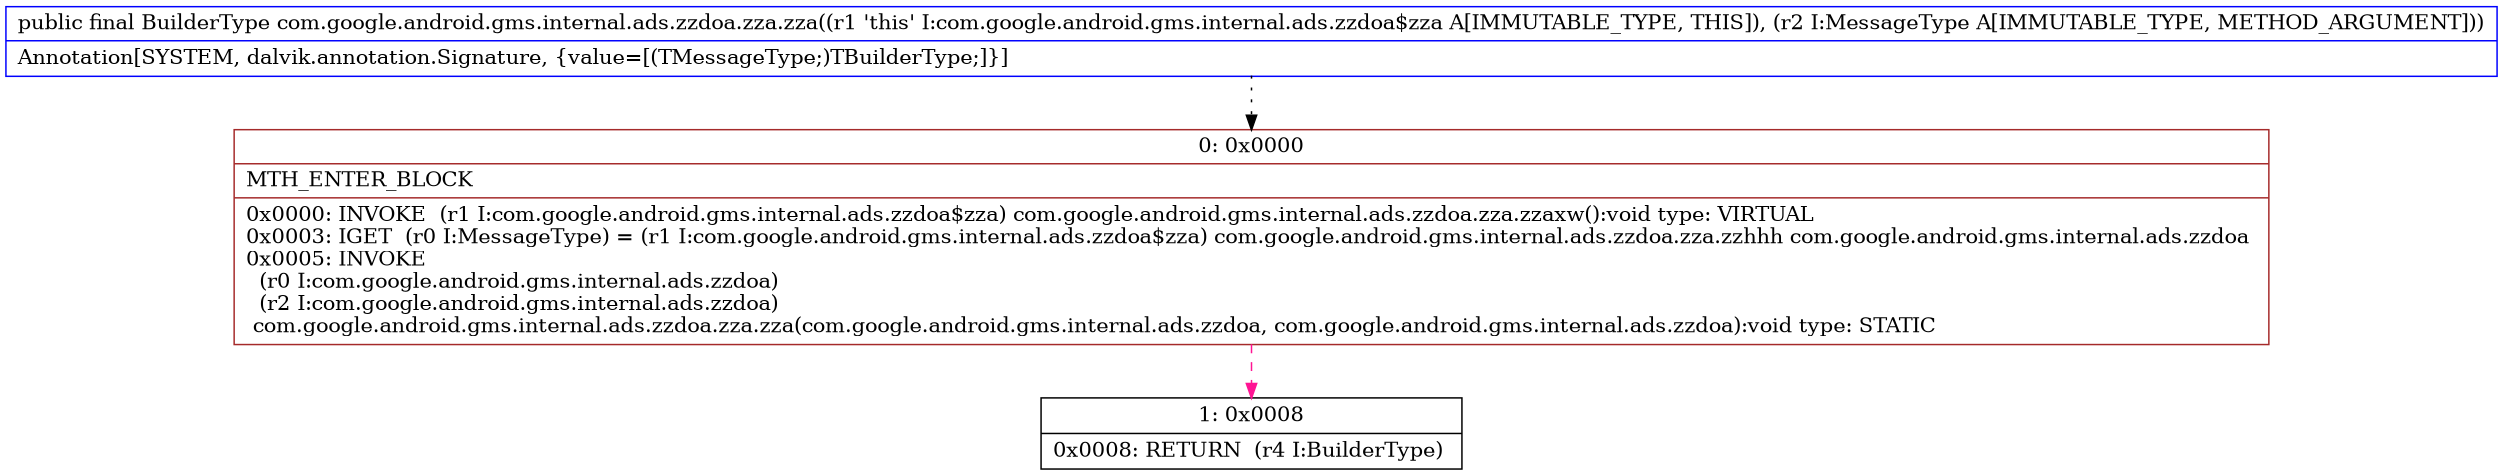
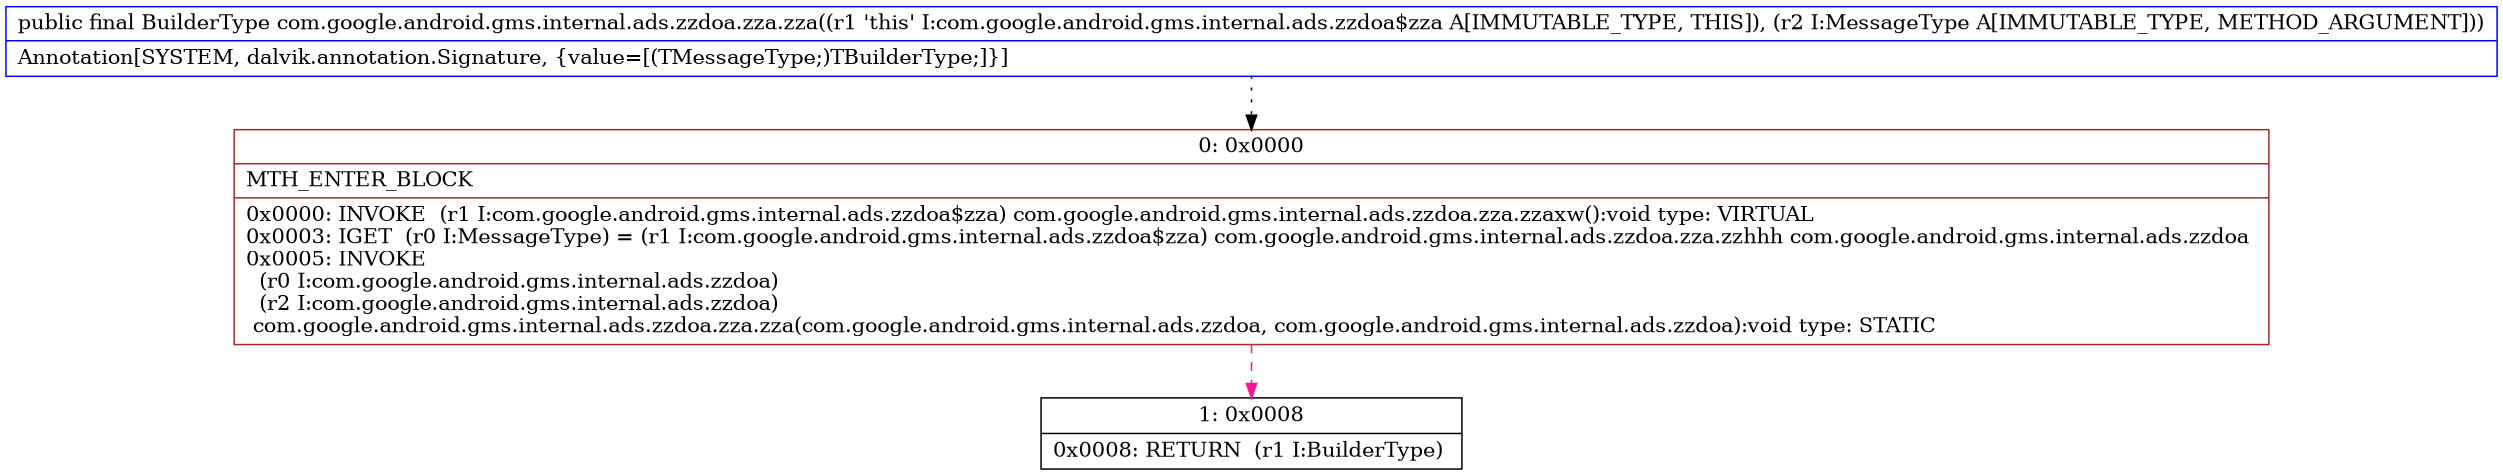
(1252, 451) -> (1252, 451)
